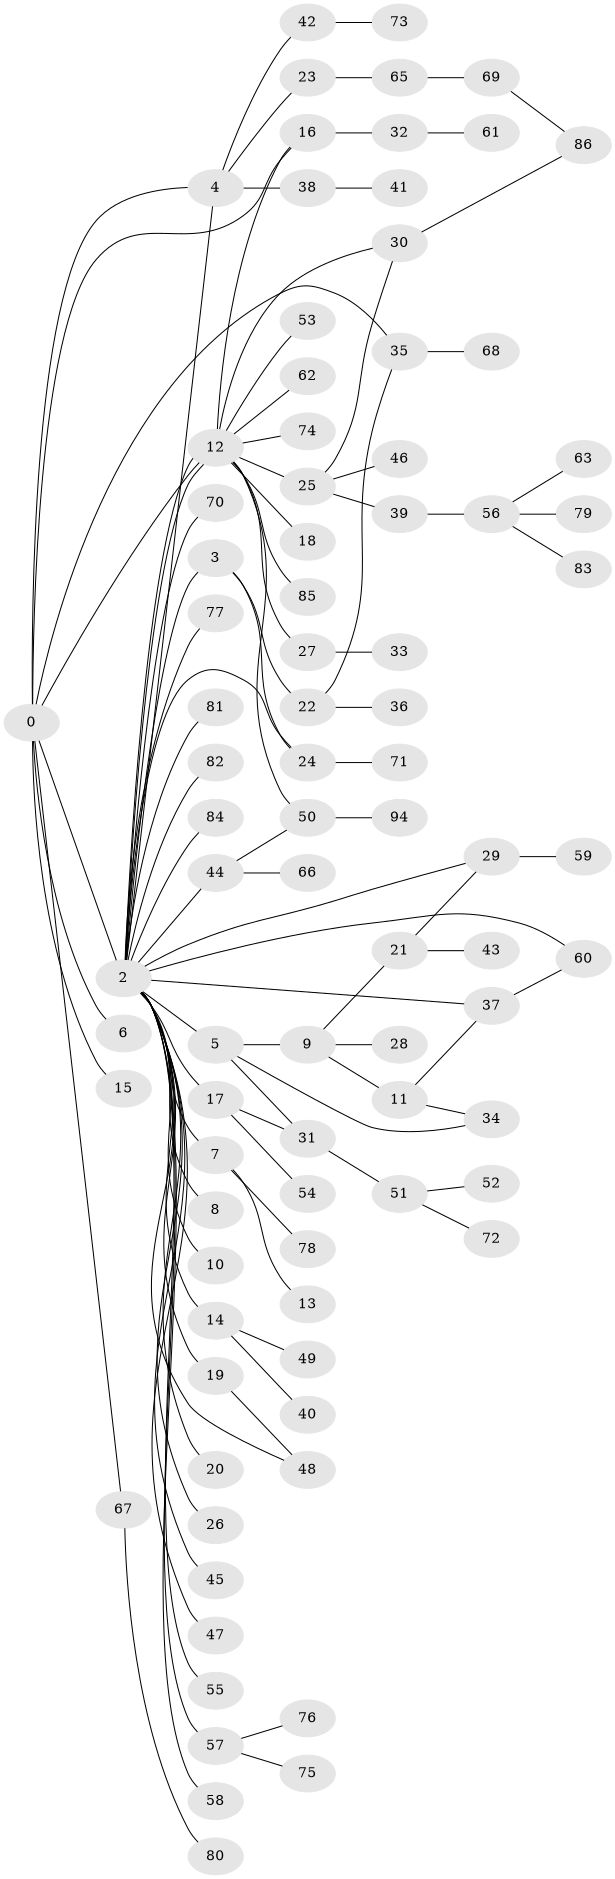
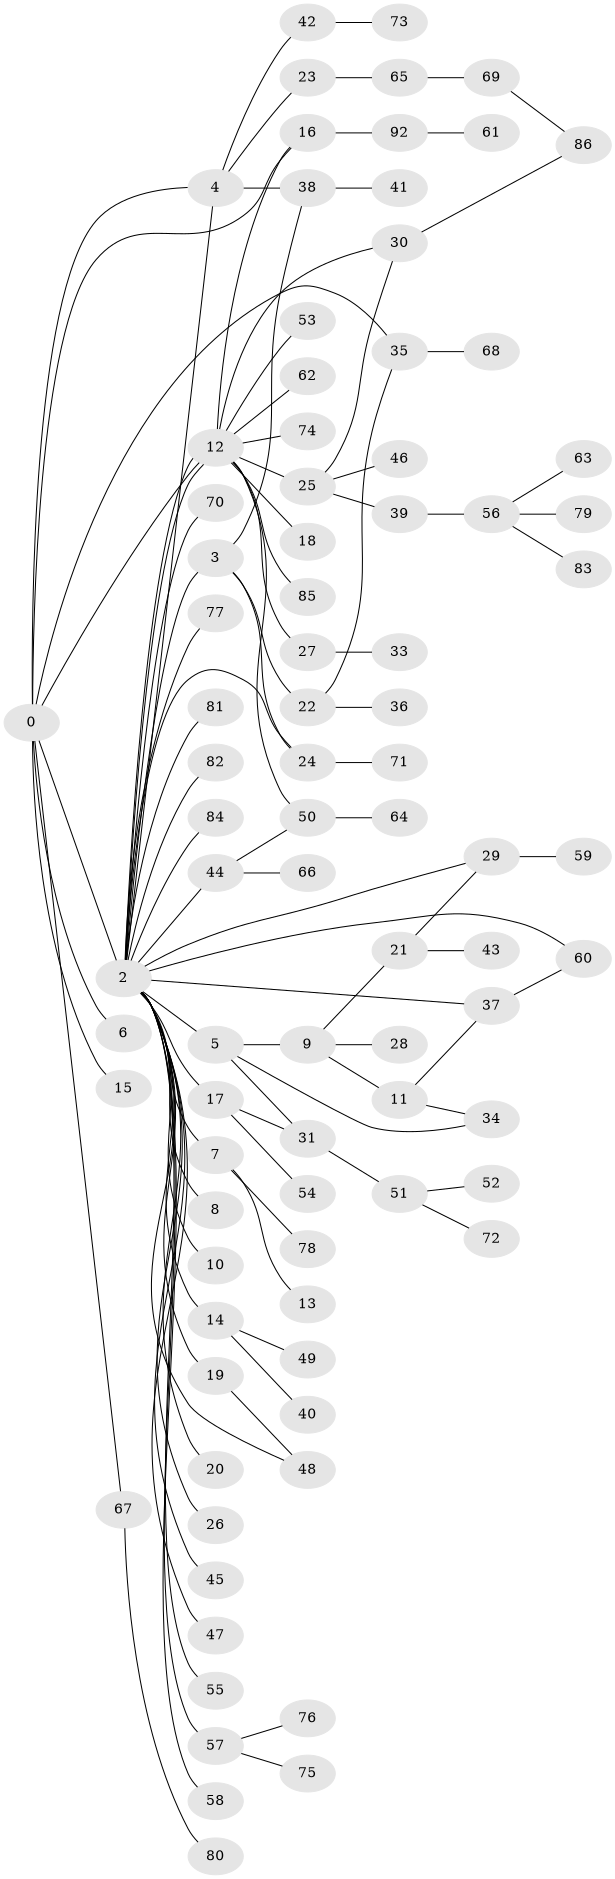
(400, 133) -> (400, 133)
none -> (272, 377)
(400, 818) -> (400, 818)
